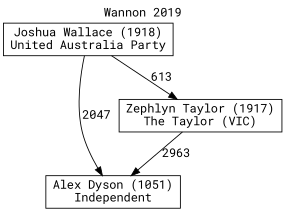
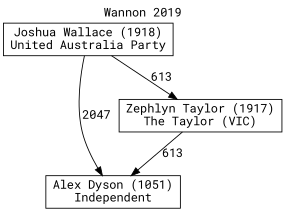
(177, 154) -> (173, 154)
